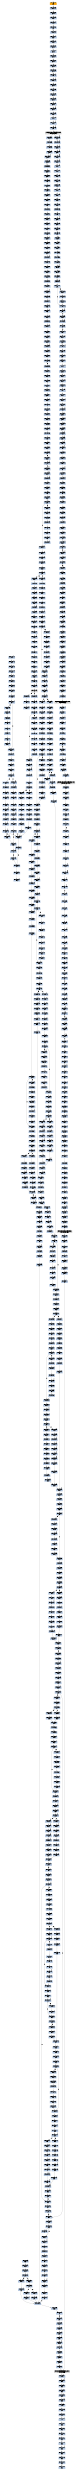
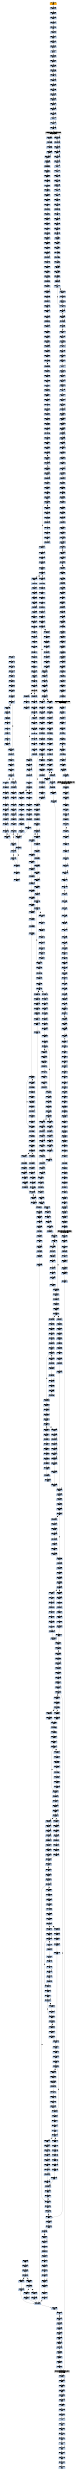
(49, 2232) -> (44, 2234)
